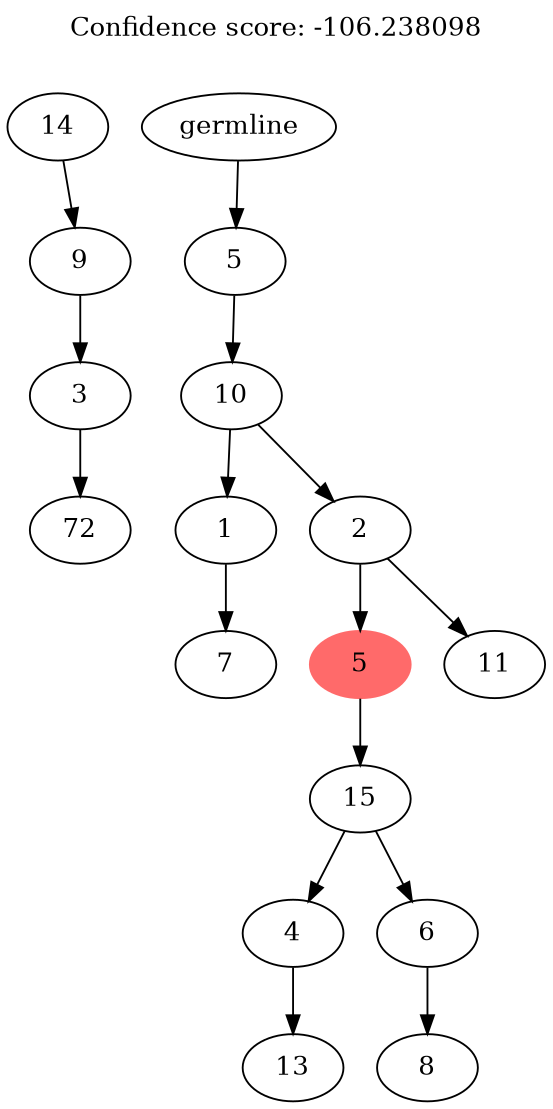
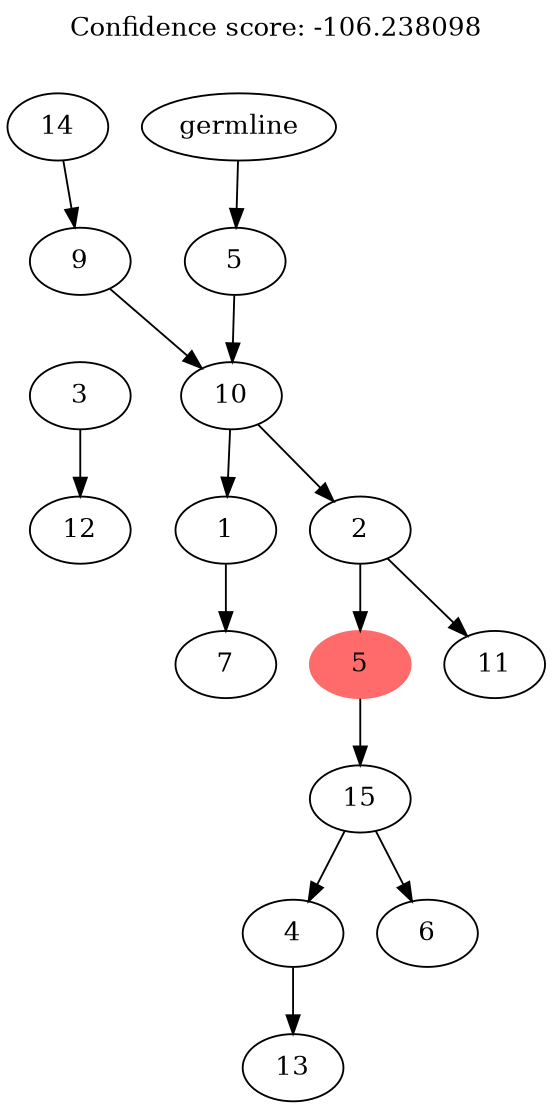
(80, 319) -> (149, 322)
(80, 530) -> (80, 530)
(427, 1068) -> none
